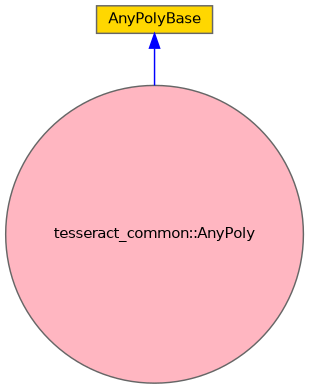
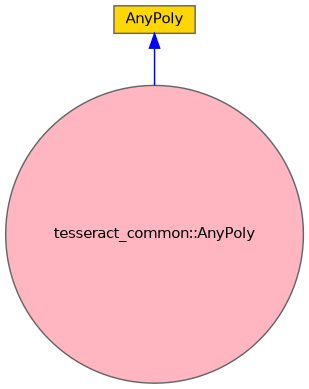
(155, 20) -> (155, 20)
